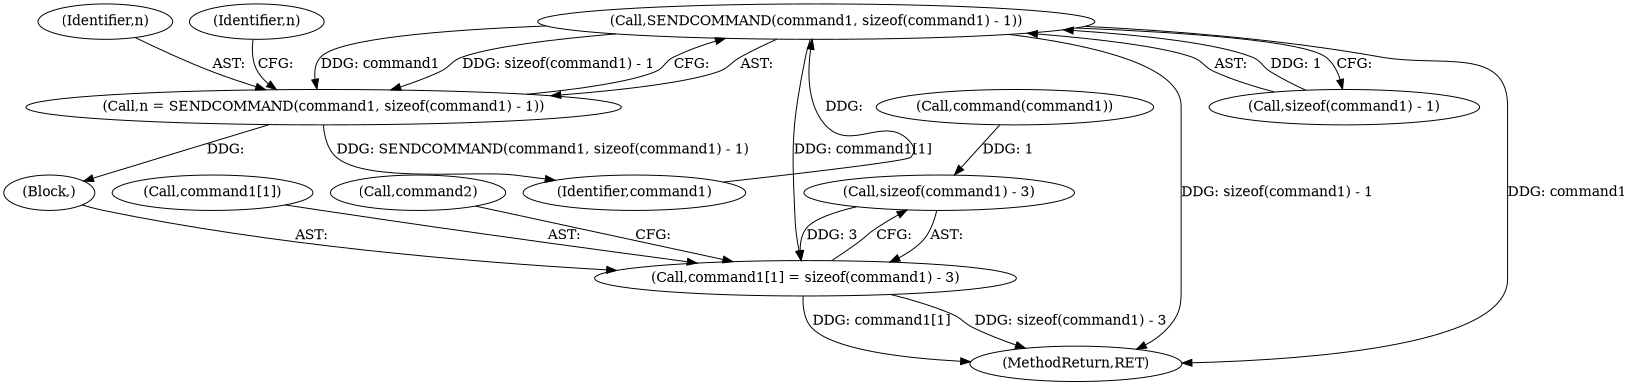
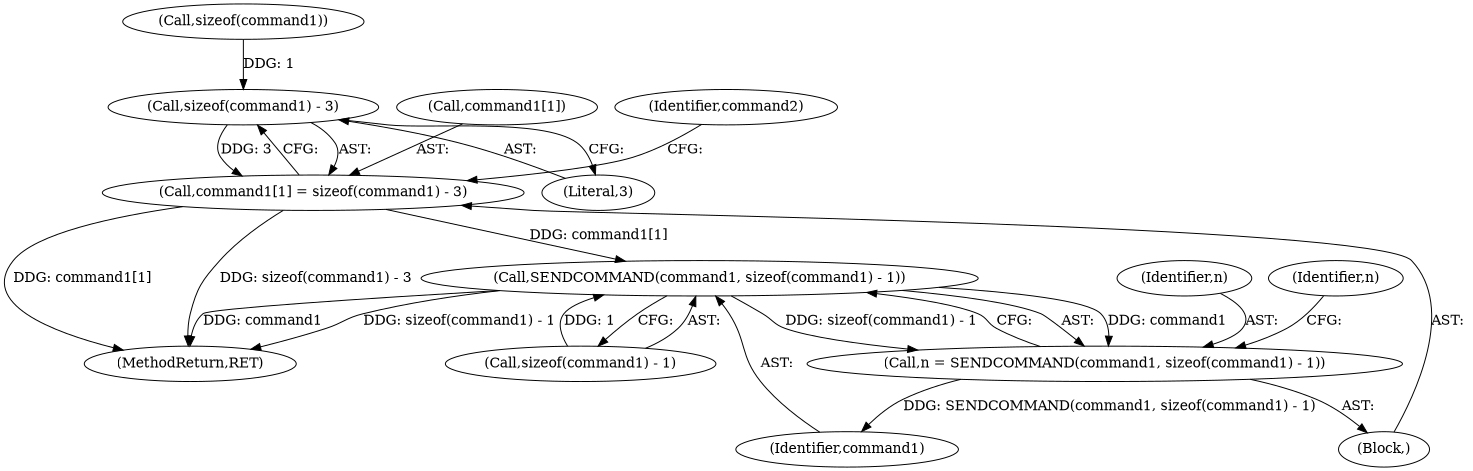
(846, 107) -> (779, 364)
(1015, 107) -> (243, 22)
(793, 145) -> (501, 234)
(228, 150) -> (1360, 407)
(418, 193) -> (726, 107)
none -> (598, 193)
